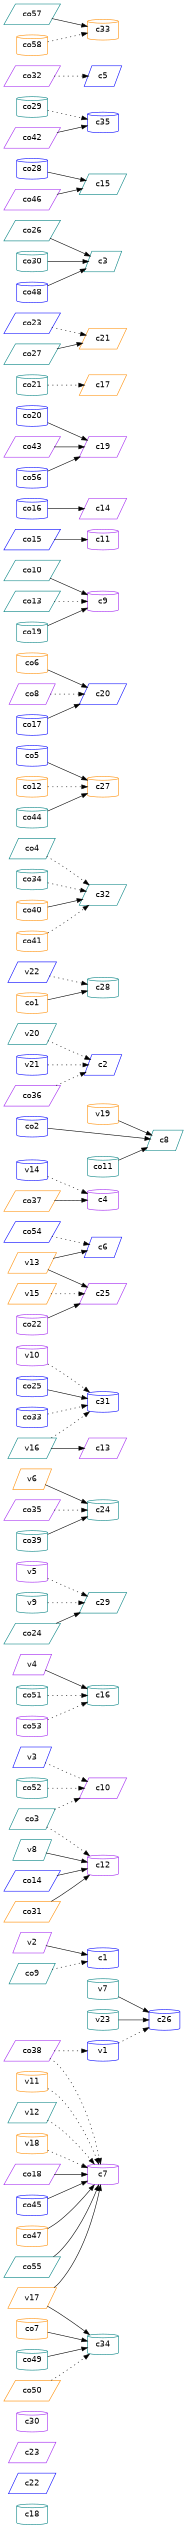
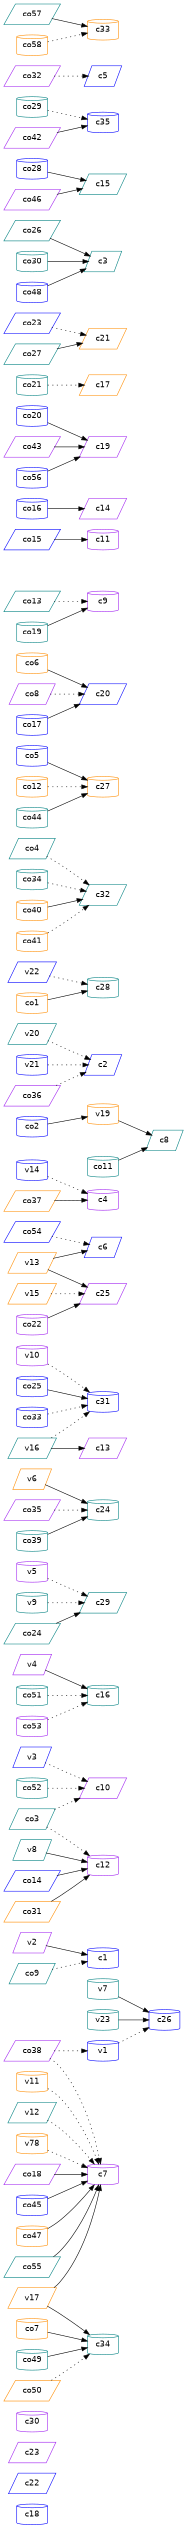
(32, 571) -> none
(96, 1133) -> (65, 1121)
(32, 2144) -> (32, 2144)
(32, 2514) -> (32, 2514)
